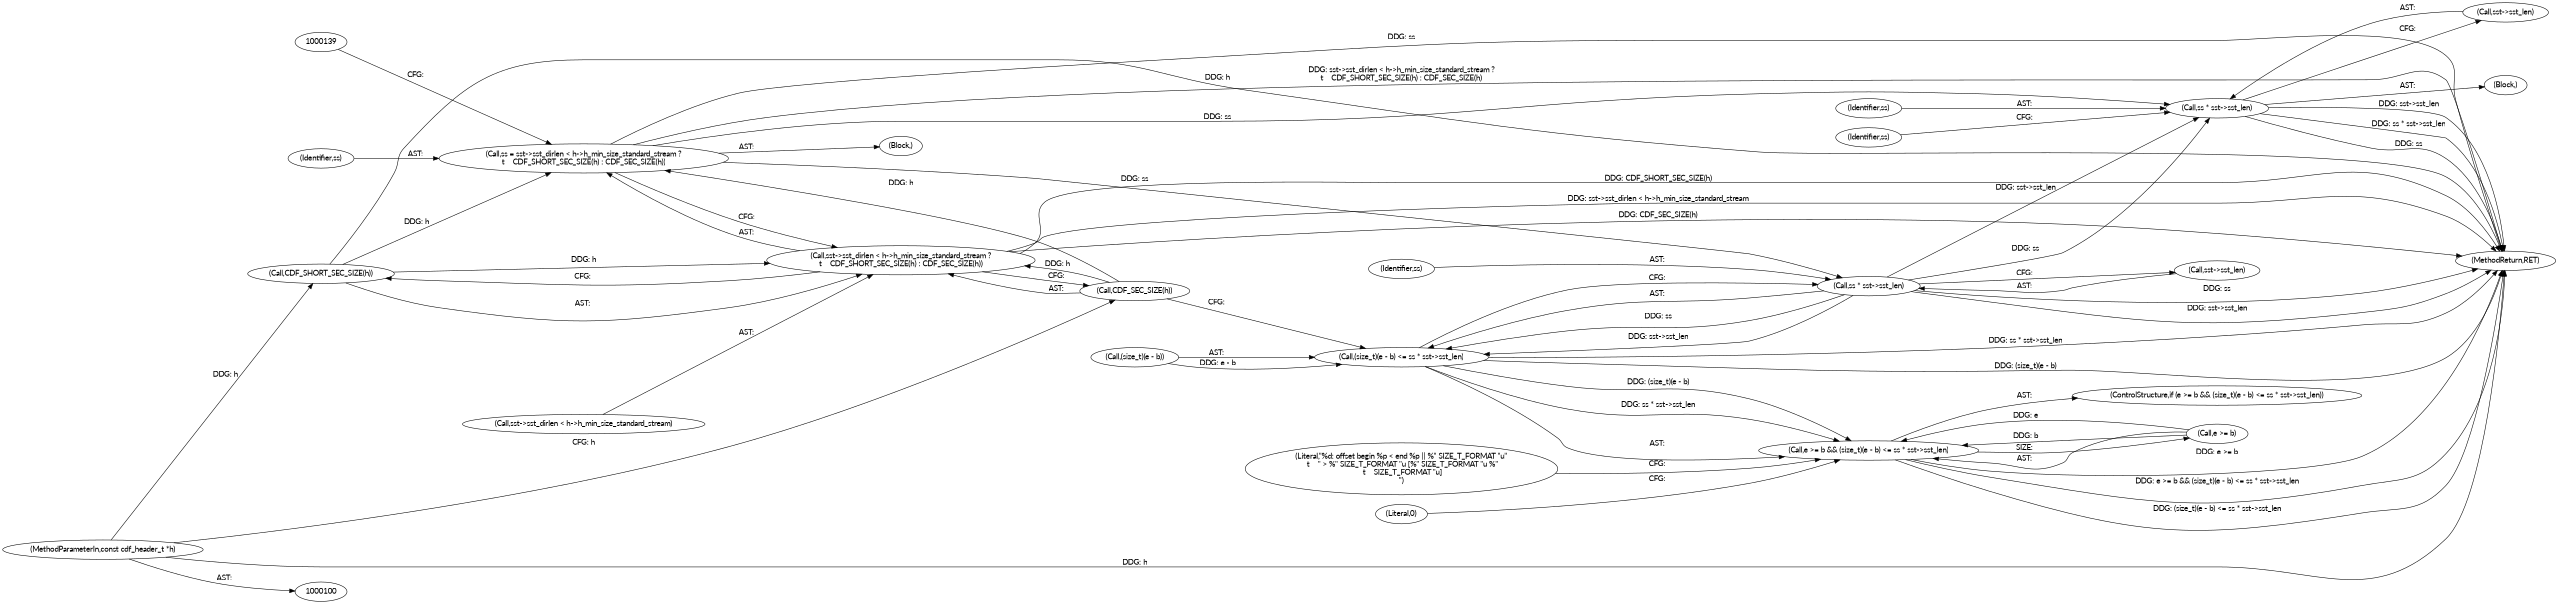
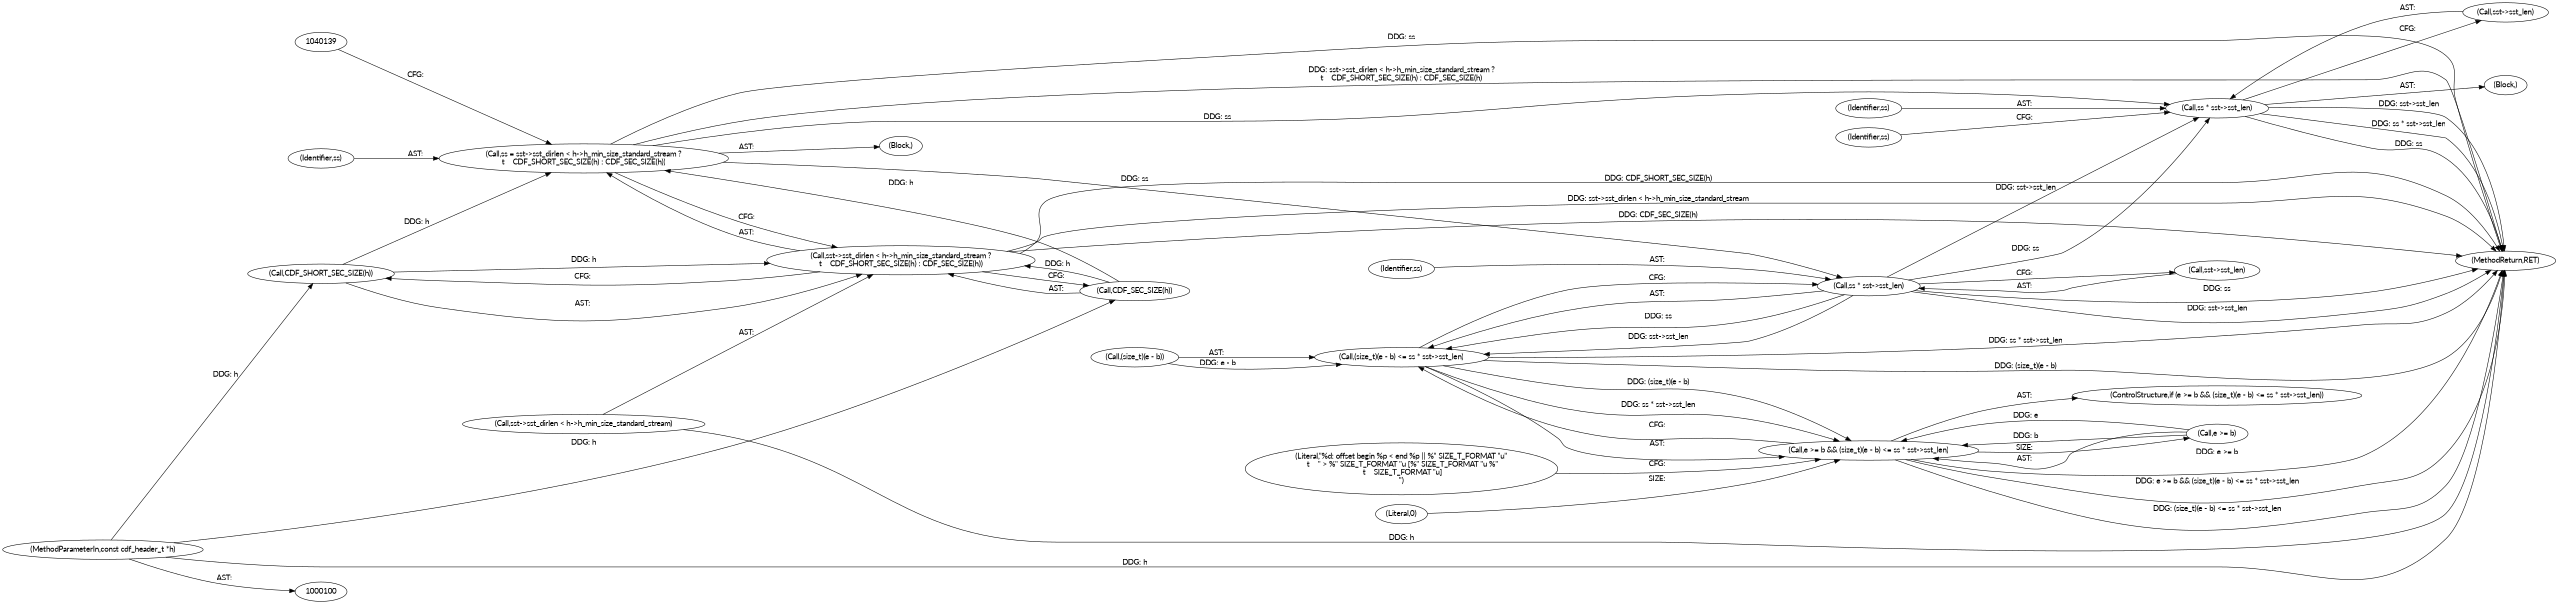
(321, 42) -> (321, 42)
(1385, 110) -> (1680, 543)
(1264, 323) -> (1602, 436)
(584, 443) -> (584, 443)
(1658, 479) -> (1658, 479)
